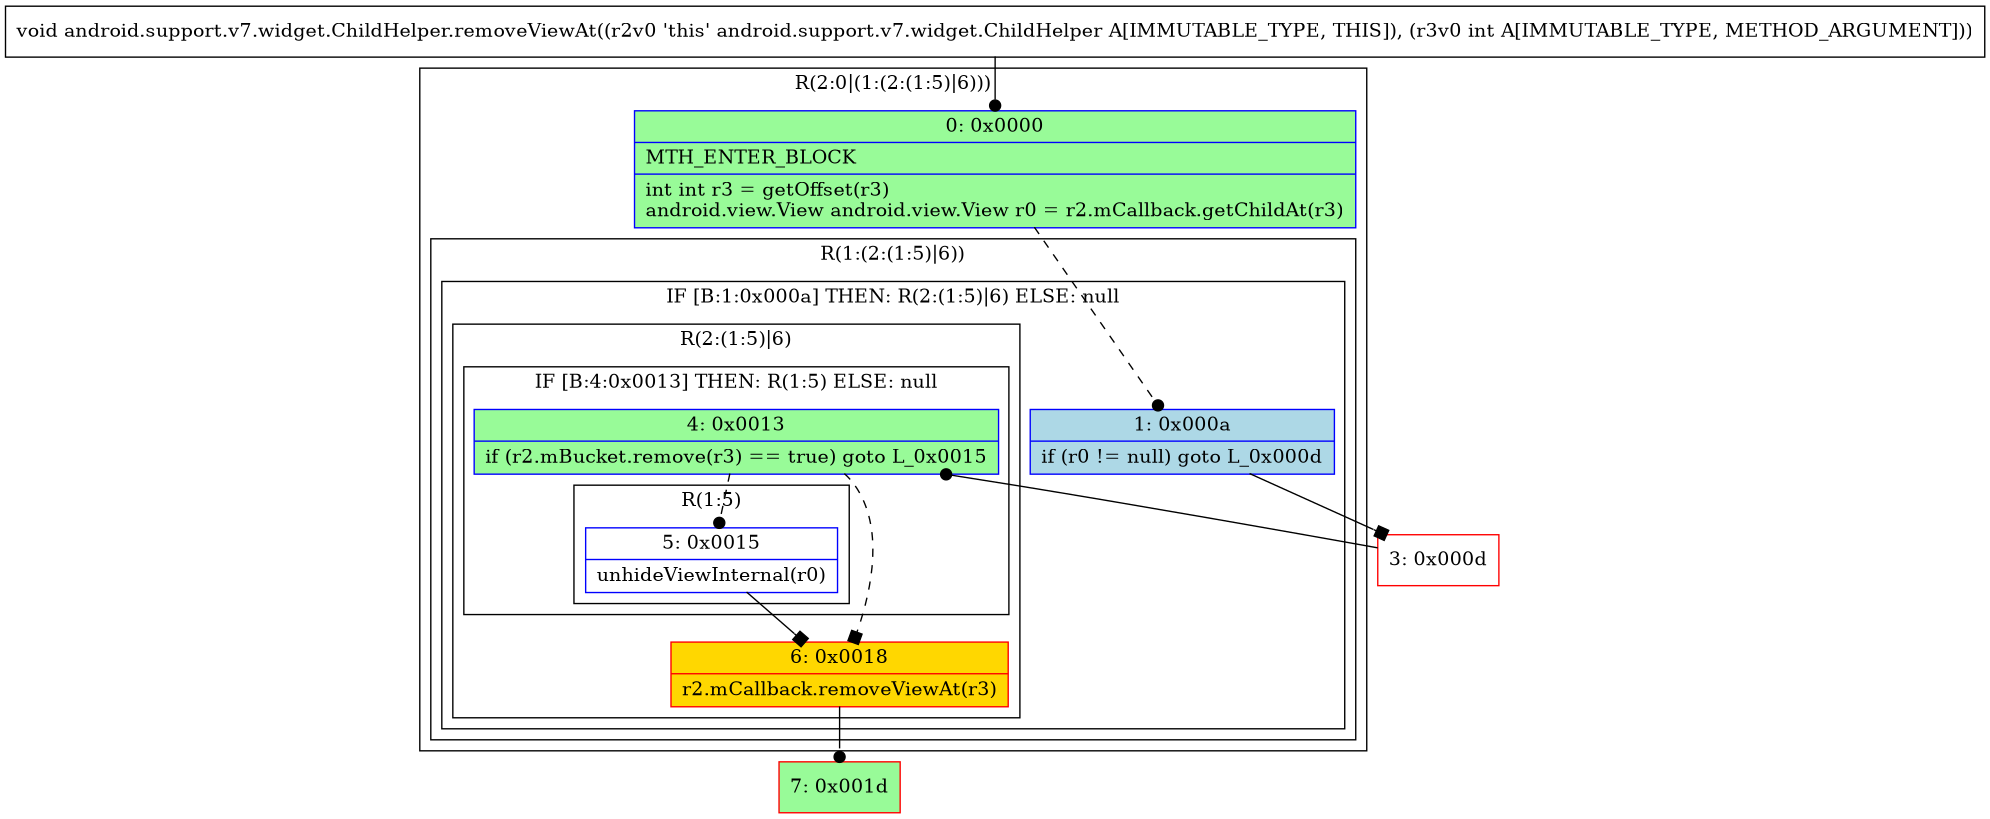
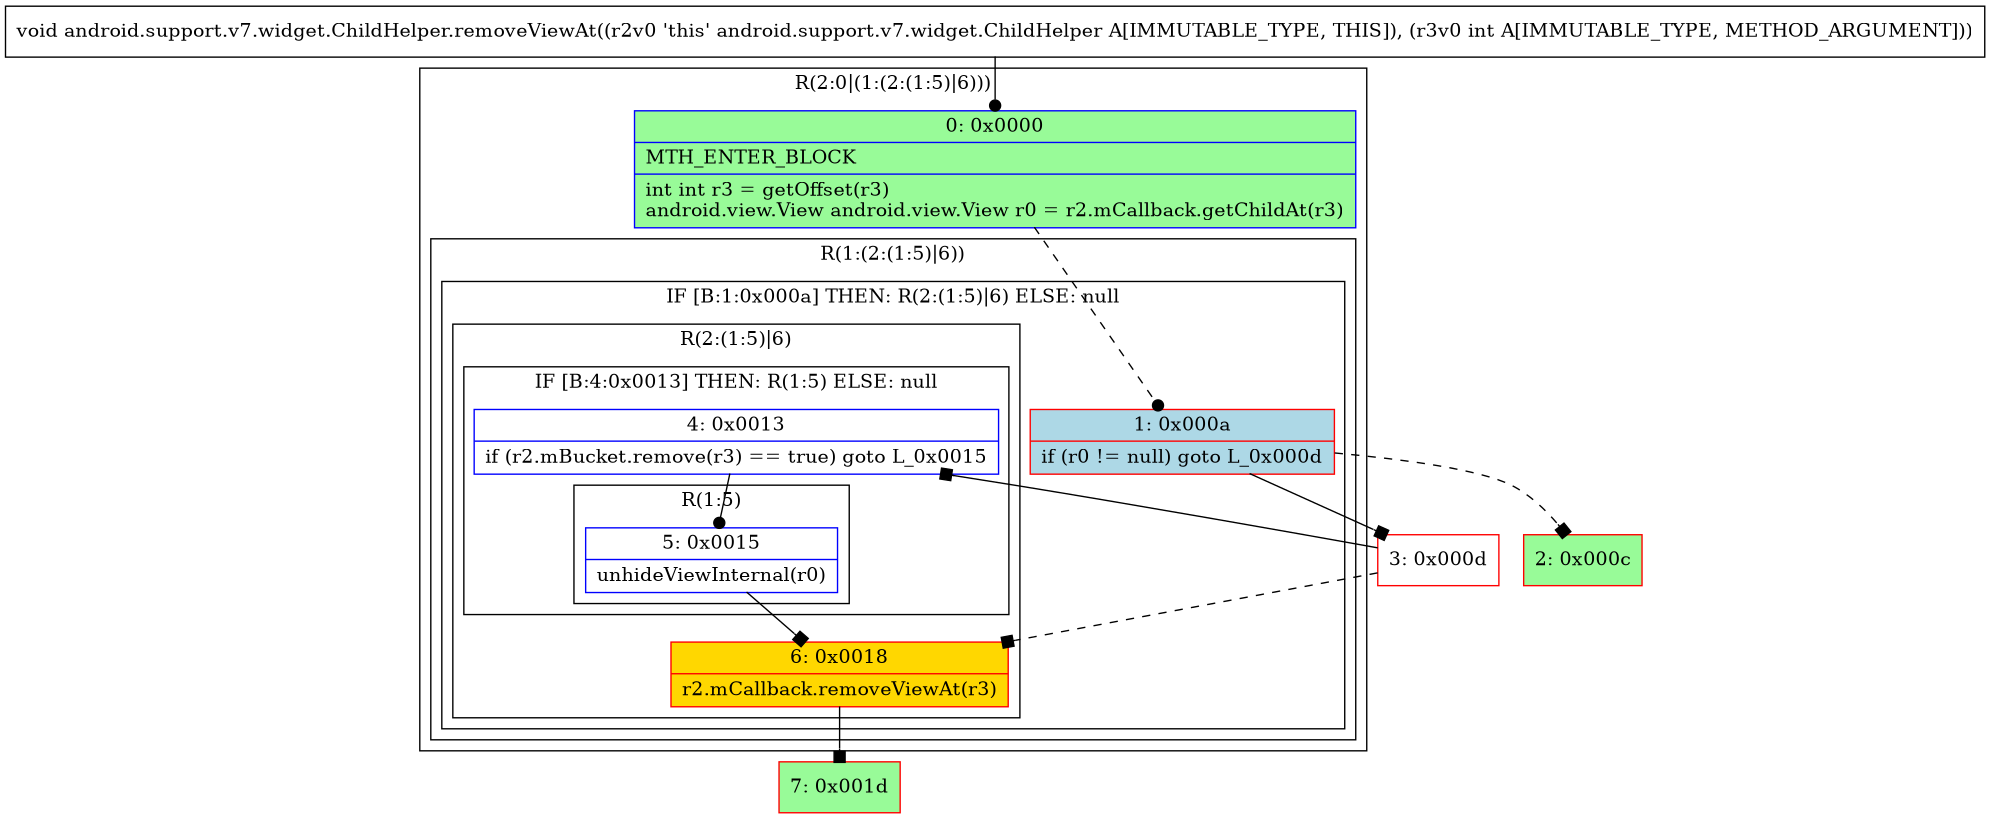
(736, 442) -> (736, 442)
(1182, 442) -> (1182, 442)
(725, 495) -> (725, 495)
(1165, 510) -> (1165, 510)
(873, 549) -> (1197, 607)
none -> (1583, 560)
(840, 727) -> (840, 727)
